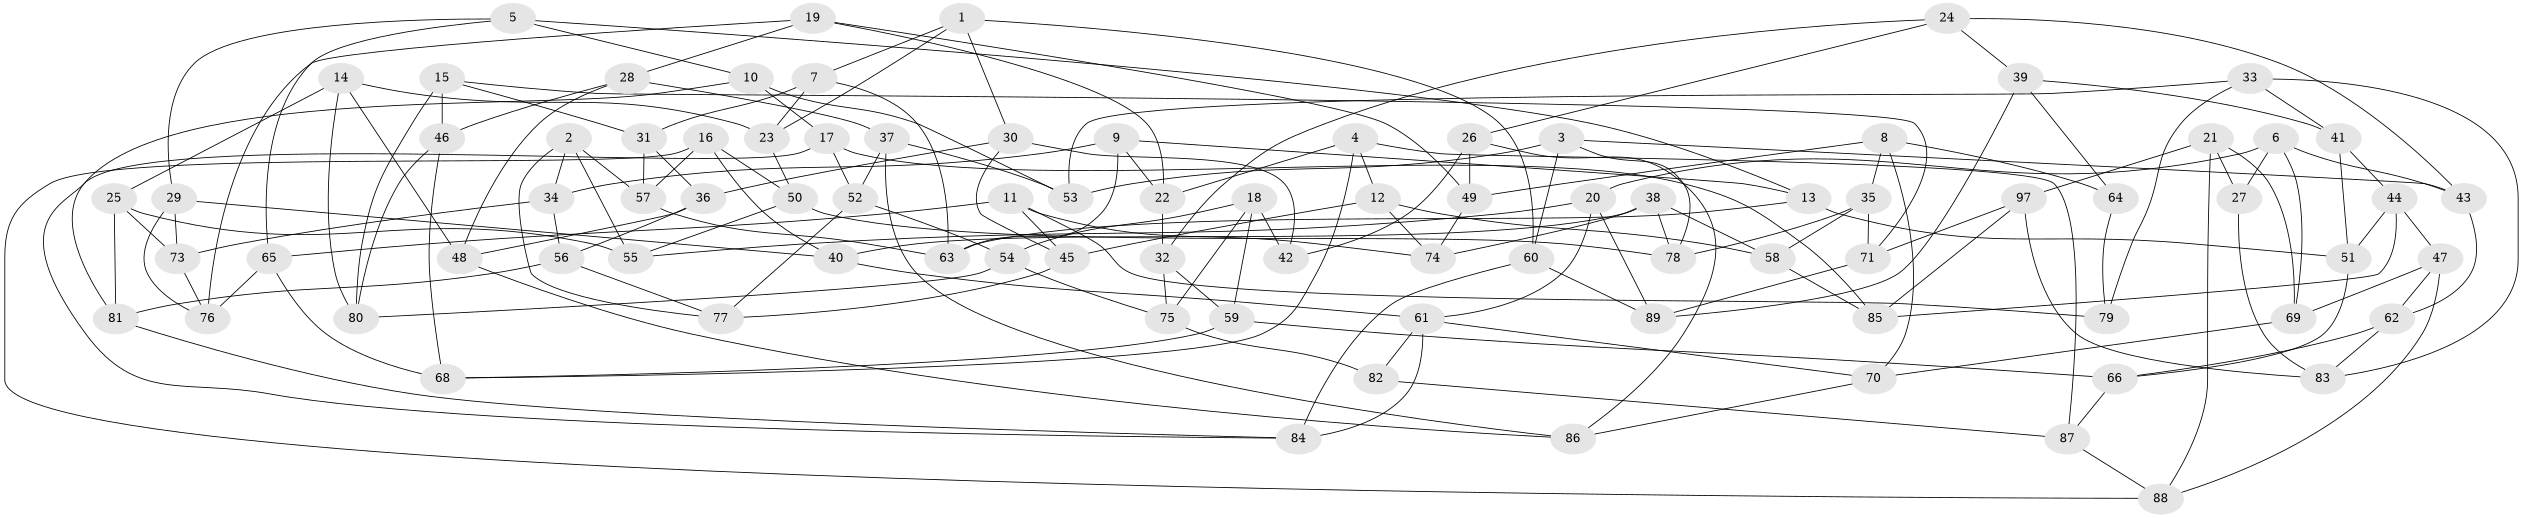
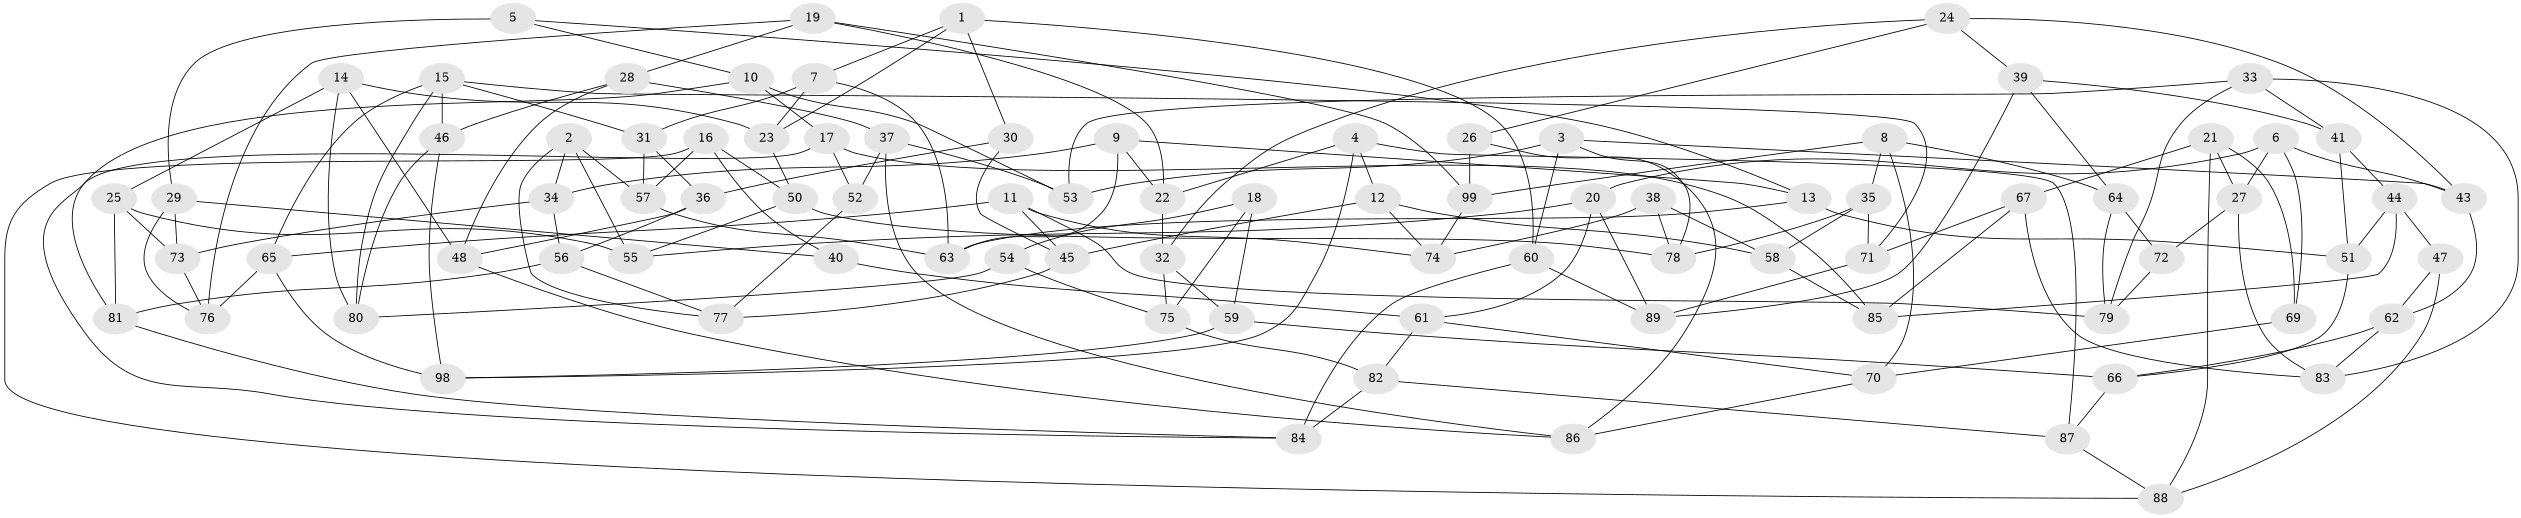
(325, 54) -> (338, 139)
(1470, 199) -> (1470, 199)
(2024, 199) -> (2024, 199)
(921, 222) -> none
(1424, 234) -> none
(1286, 259) -> none
none -> (2162, 259)
(2367, 289) -> none
(443, 379) -> (443, 379)
(1394, 406) -> (1335, 411)
